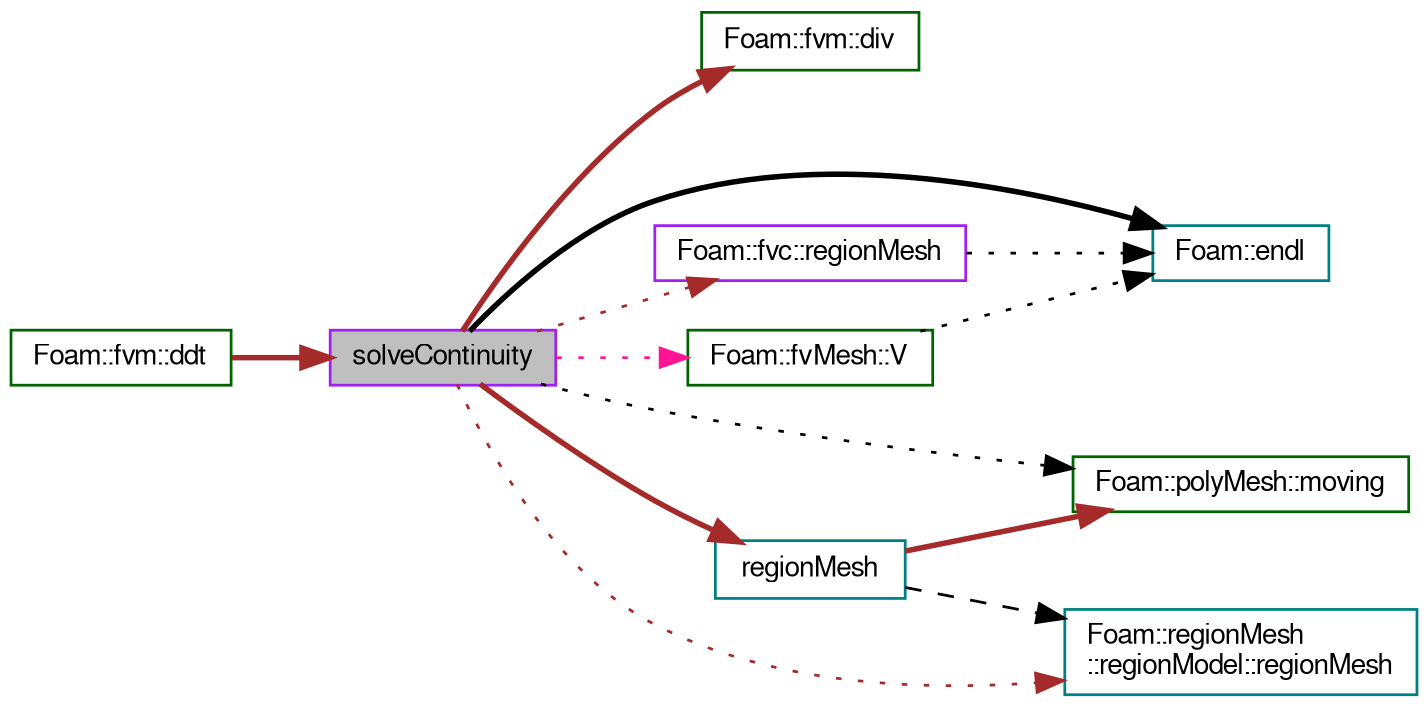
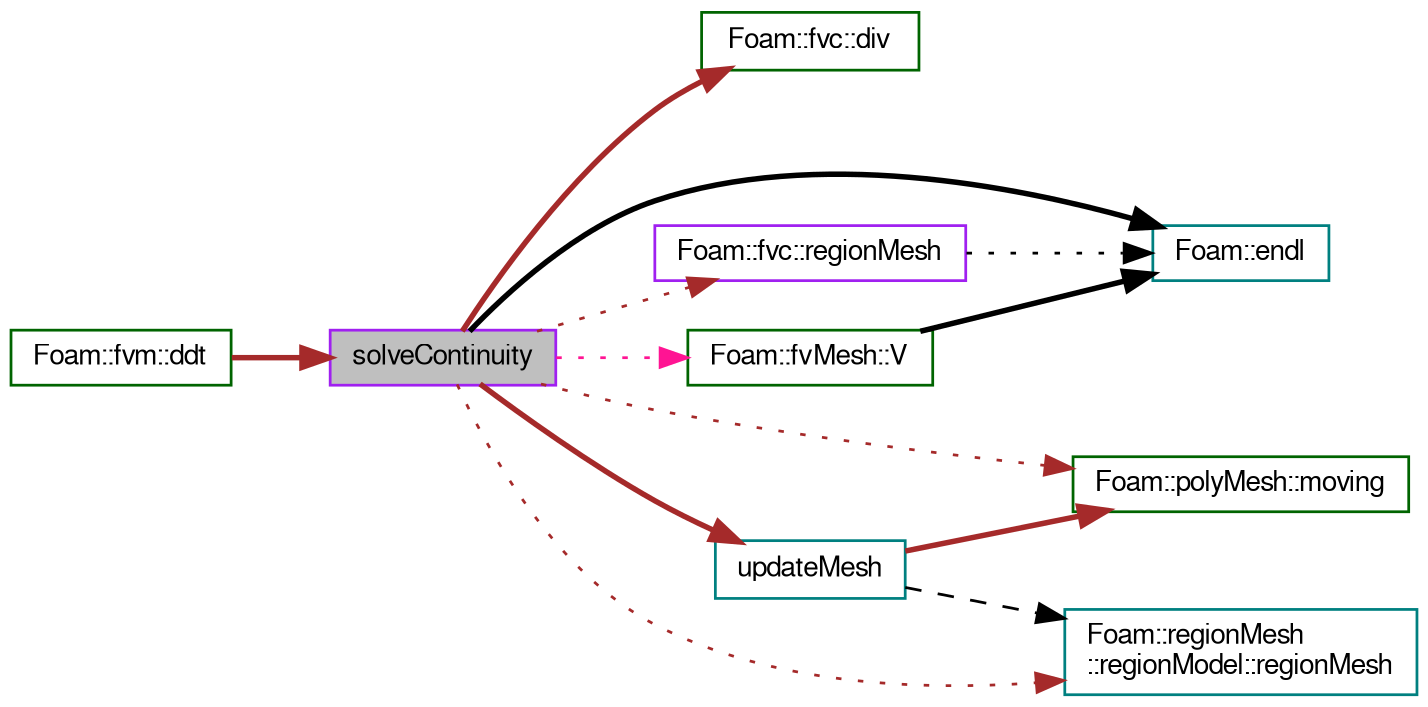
(810, 41) -> (810, 41)
(1023, 306) -> (1023, 306)
(792, 433) -> (792, 433)
(810, 570) -> (810, 570)
